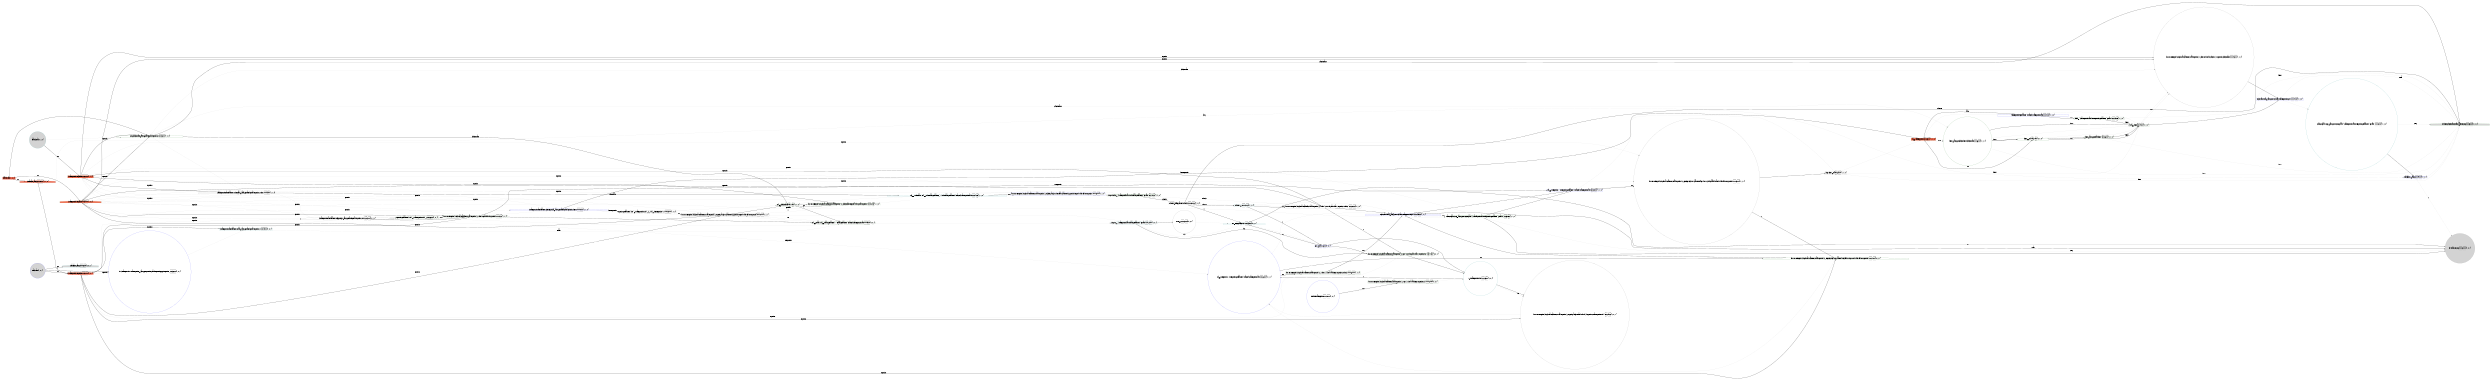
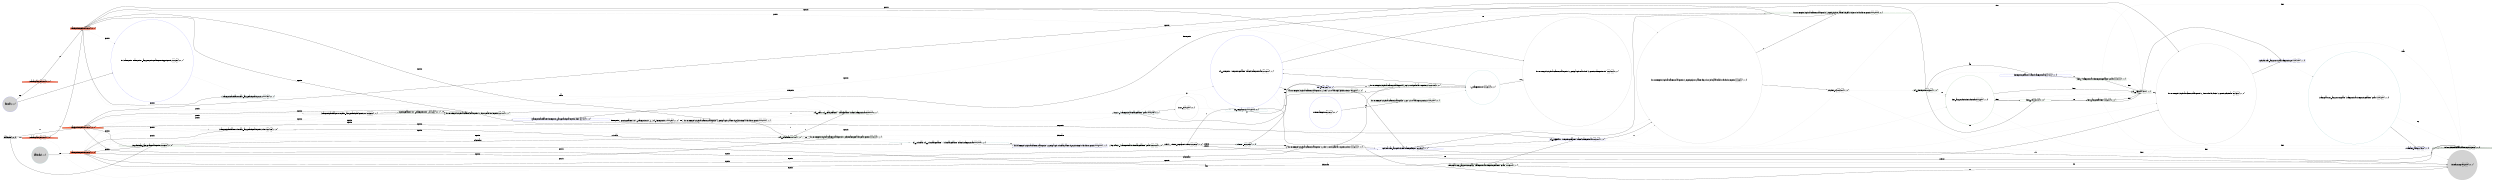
(1923, 139) -> (1926, 90)
(9, 178) -> (10, 138)
(81, 266) -> (40, 82)
(56, 272) -> (61, 55)
